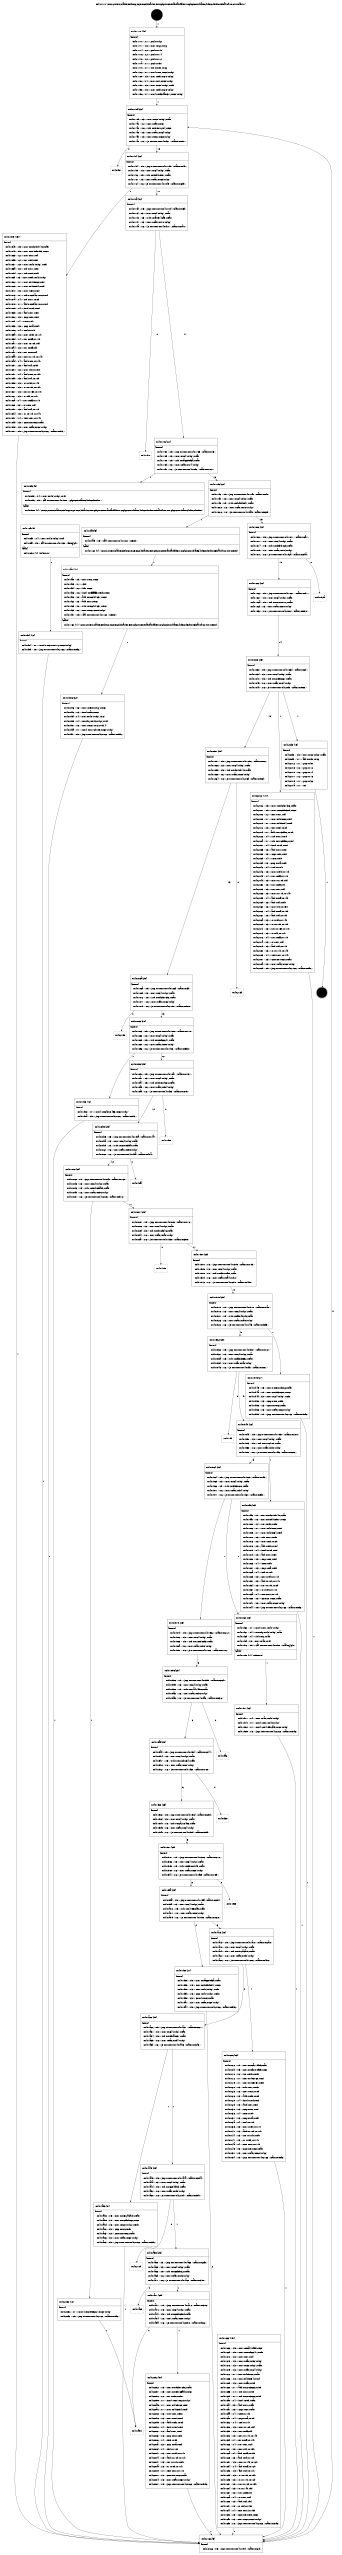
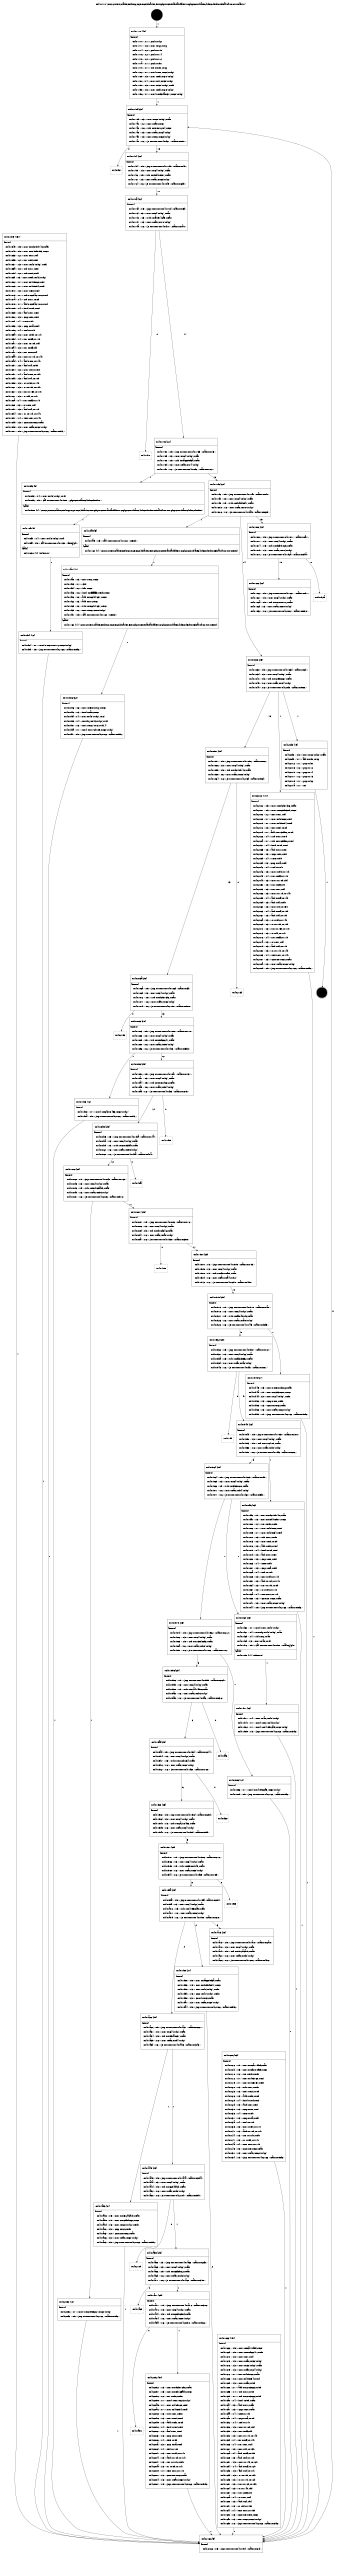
(97, 229) -> none
none -> (82, 519)
(278, 635) -> (244, 588)
none -> (259, 1787)
(241, 2006) -> (174, 1966)
(250, 2007) -> none
(122, 2371) -> (85, 2469)
